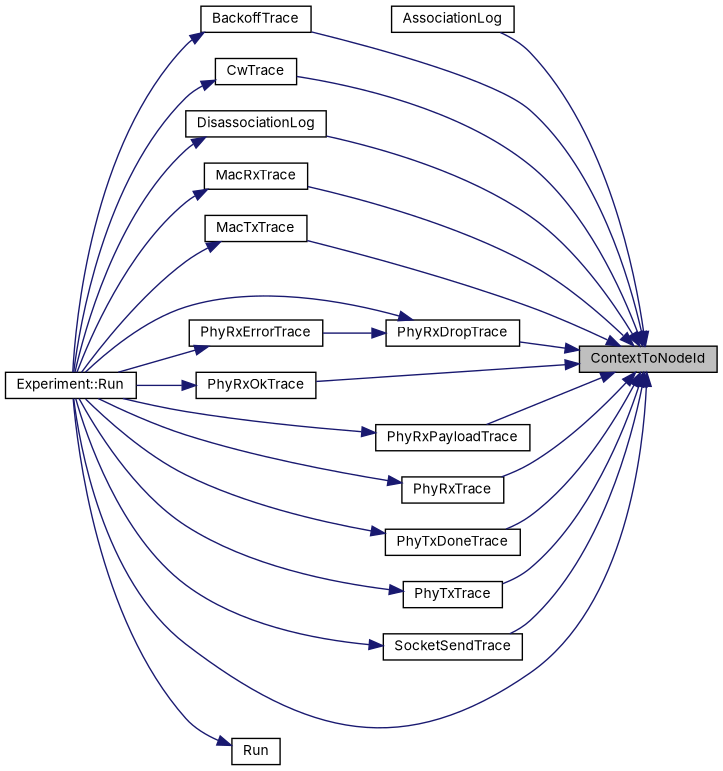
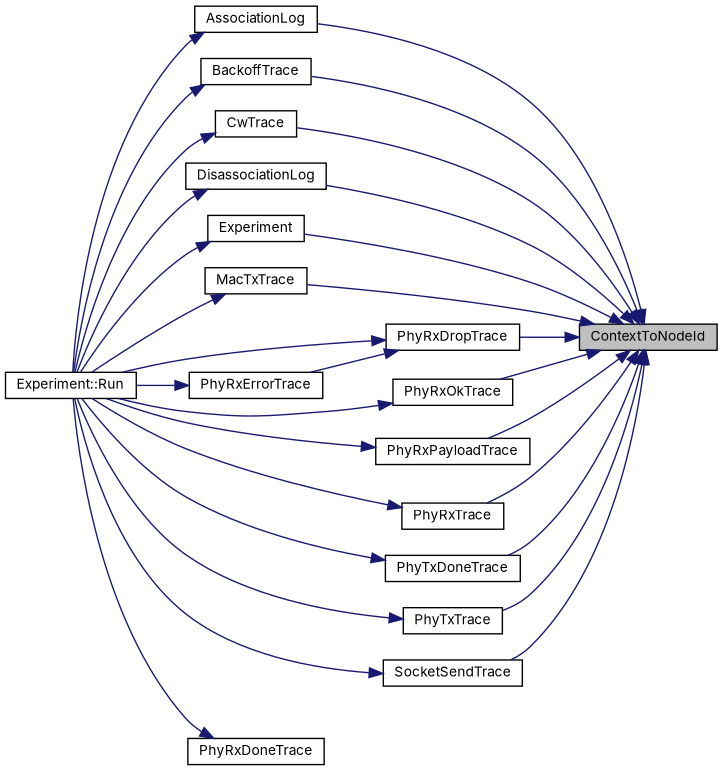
(256, 176) -> (256, 228)
(375, 727) -> (104, 195)
(256, 752) -> (256, 752)
